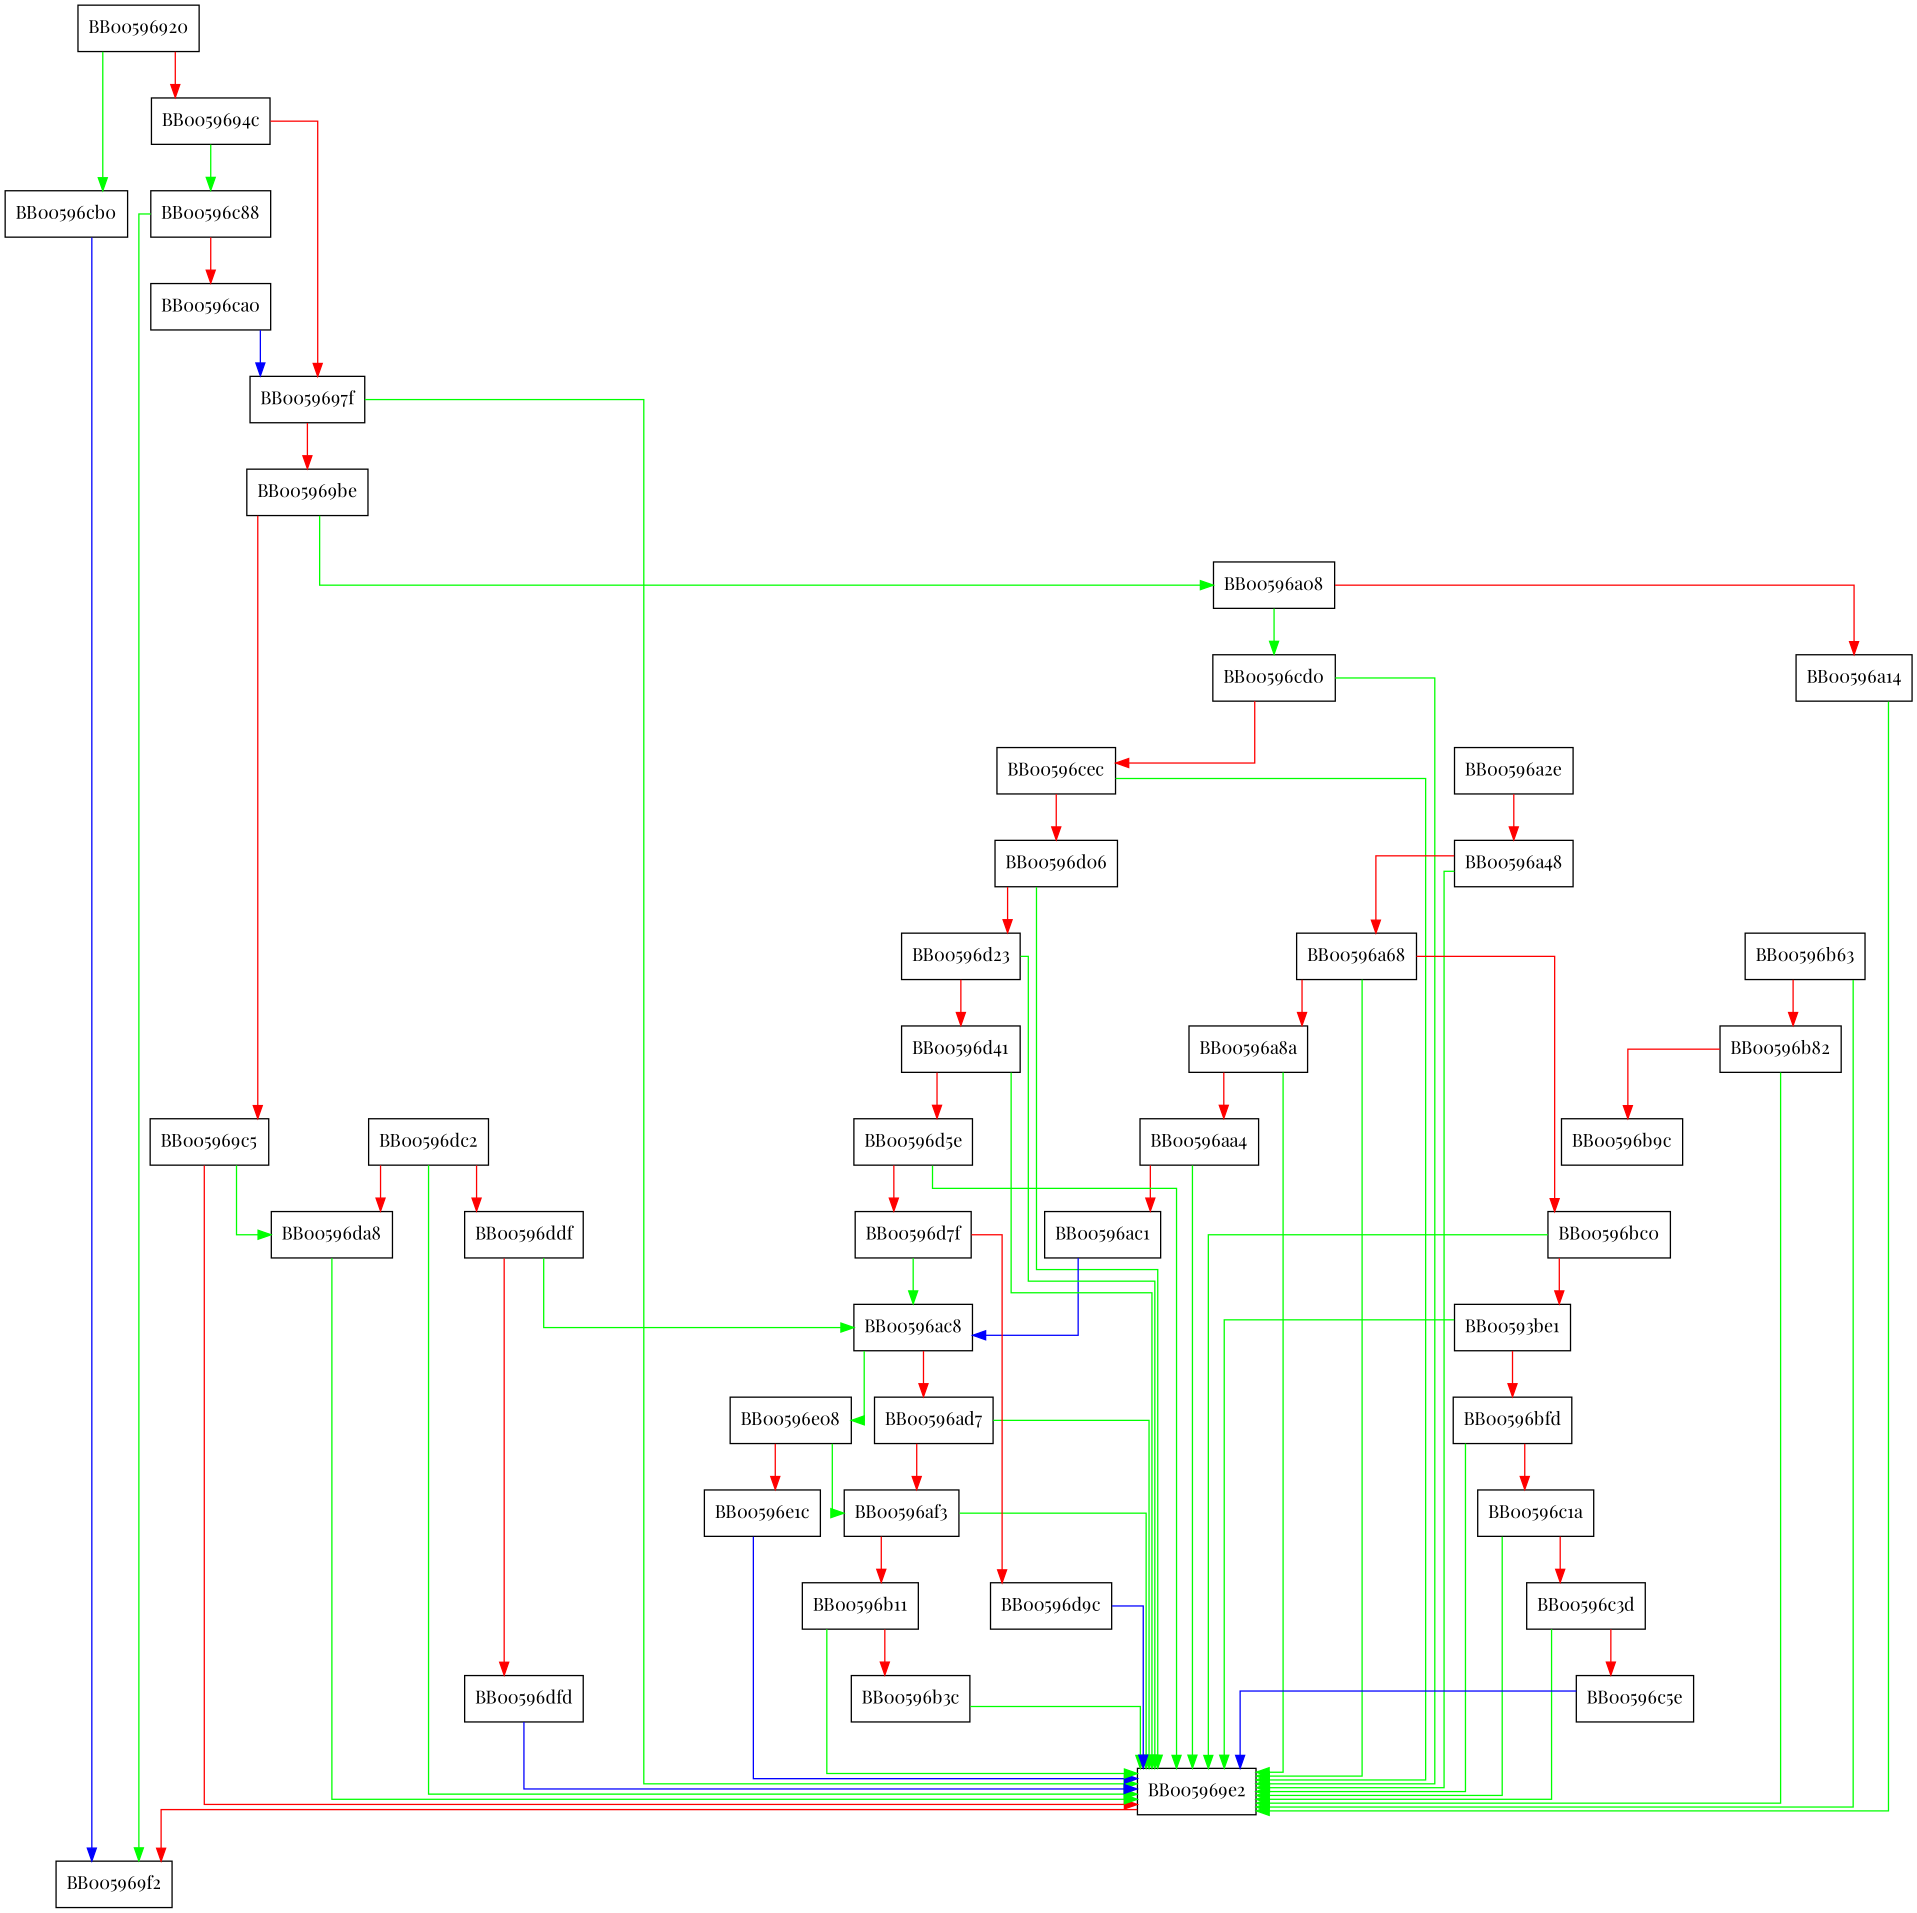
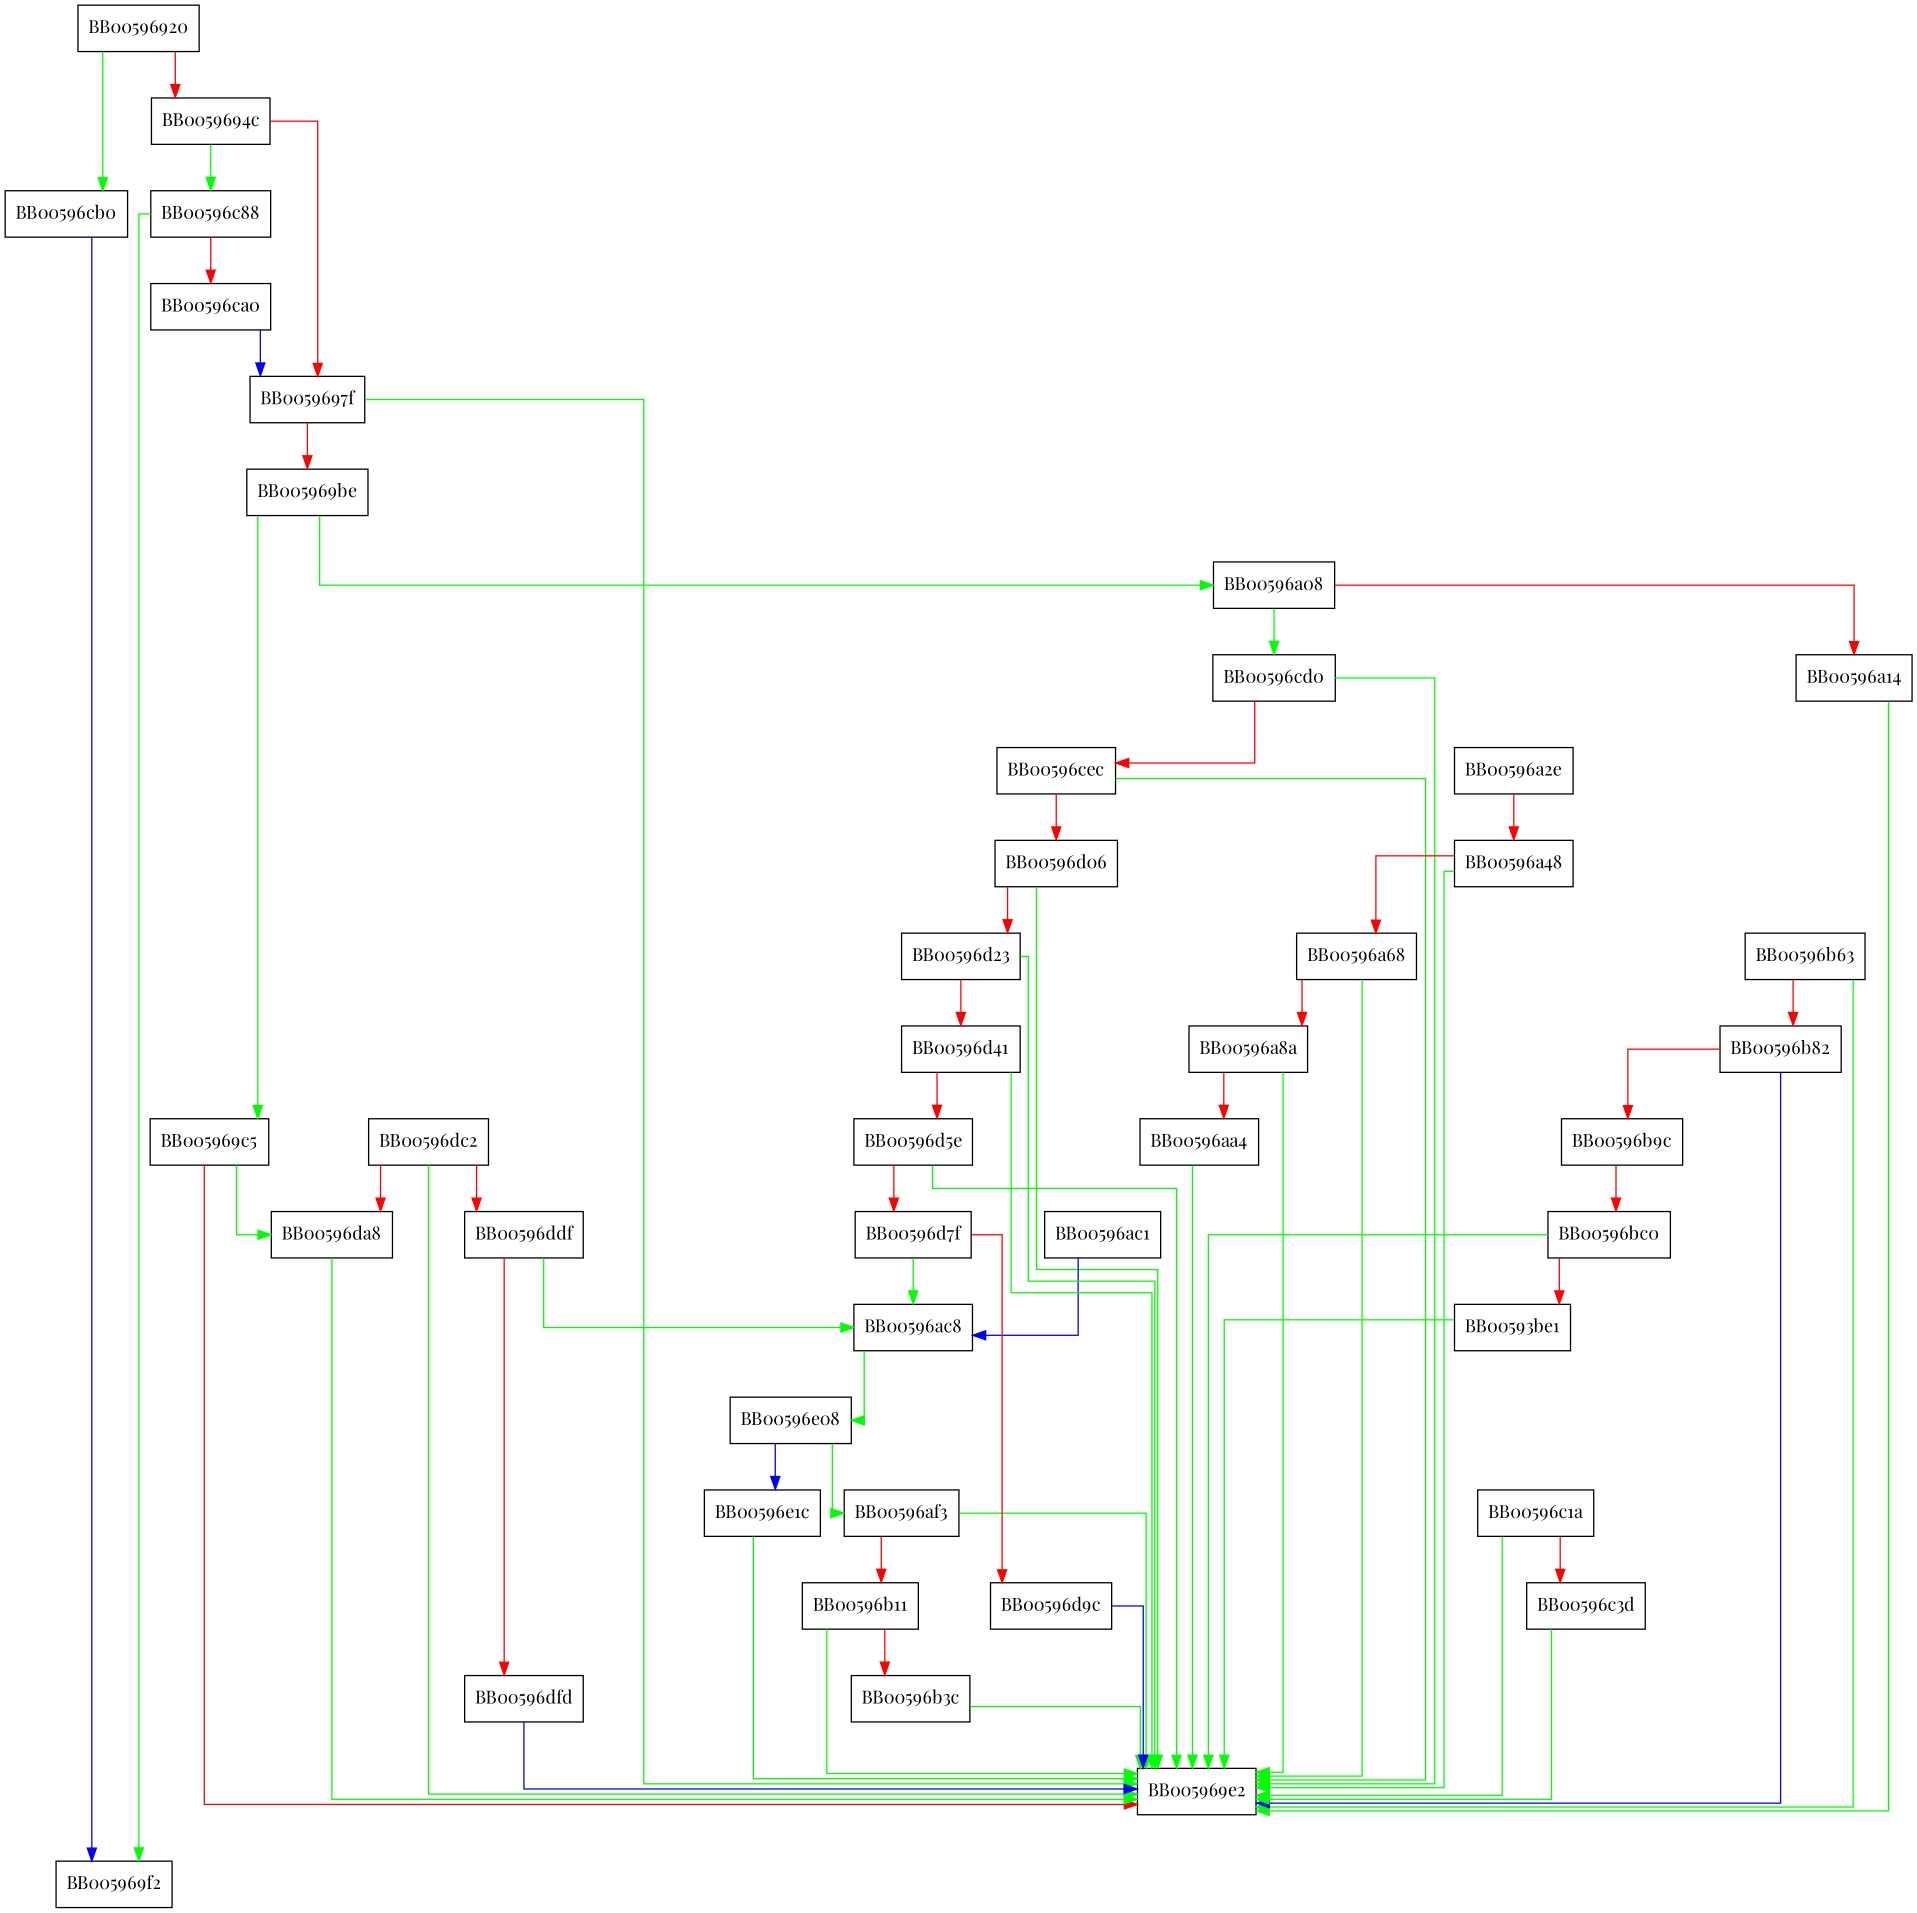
(258, 811) -> (258, 811)
(1555, 1008) -> (1616, 1182)
(1150, 1180) -> none
(934, 1420) -> none
(1513, 1420) -> none
(775, 1460) -> (775, 1460)
(1781, 1693) -> (1781, 1693)
(1635, 1699) -> none
(753, 1767) -> (753, 1767)
(630, 1810) -> none
